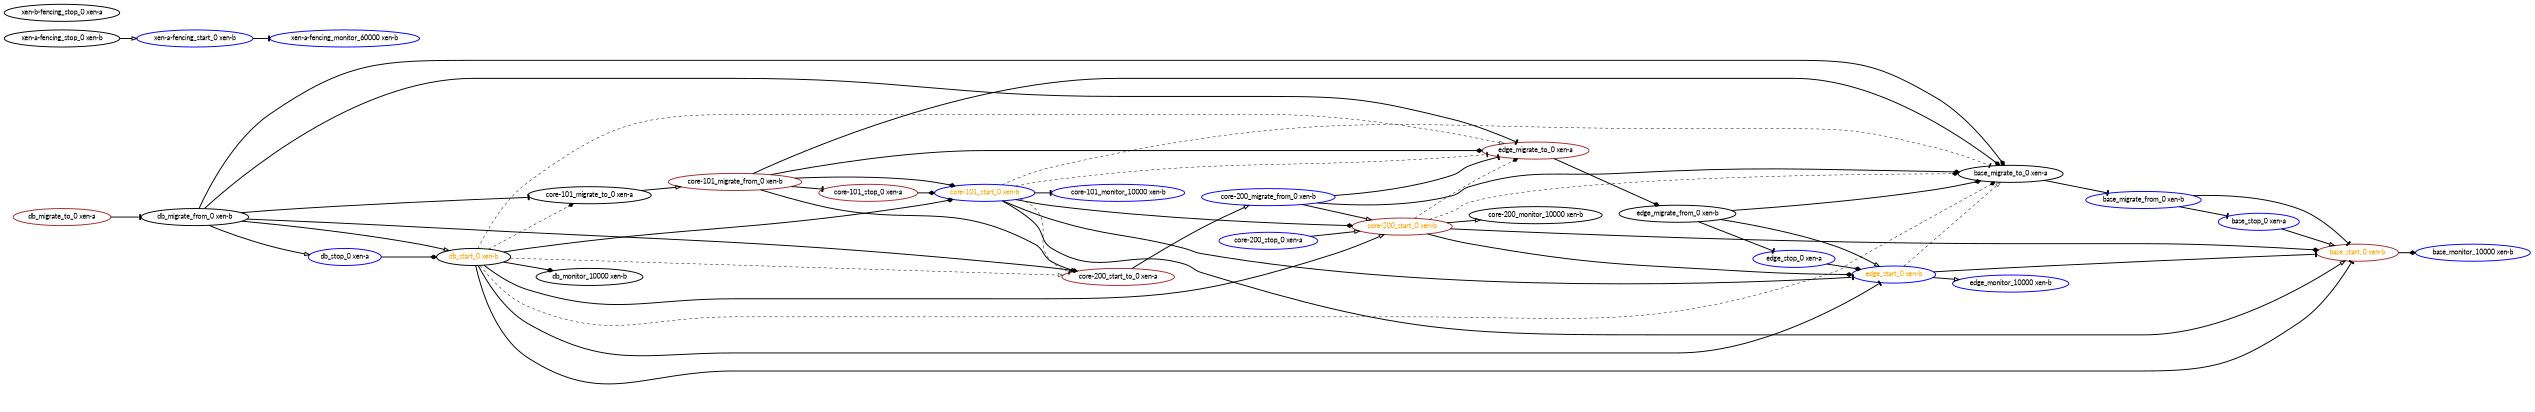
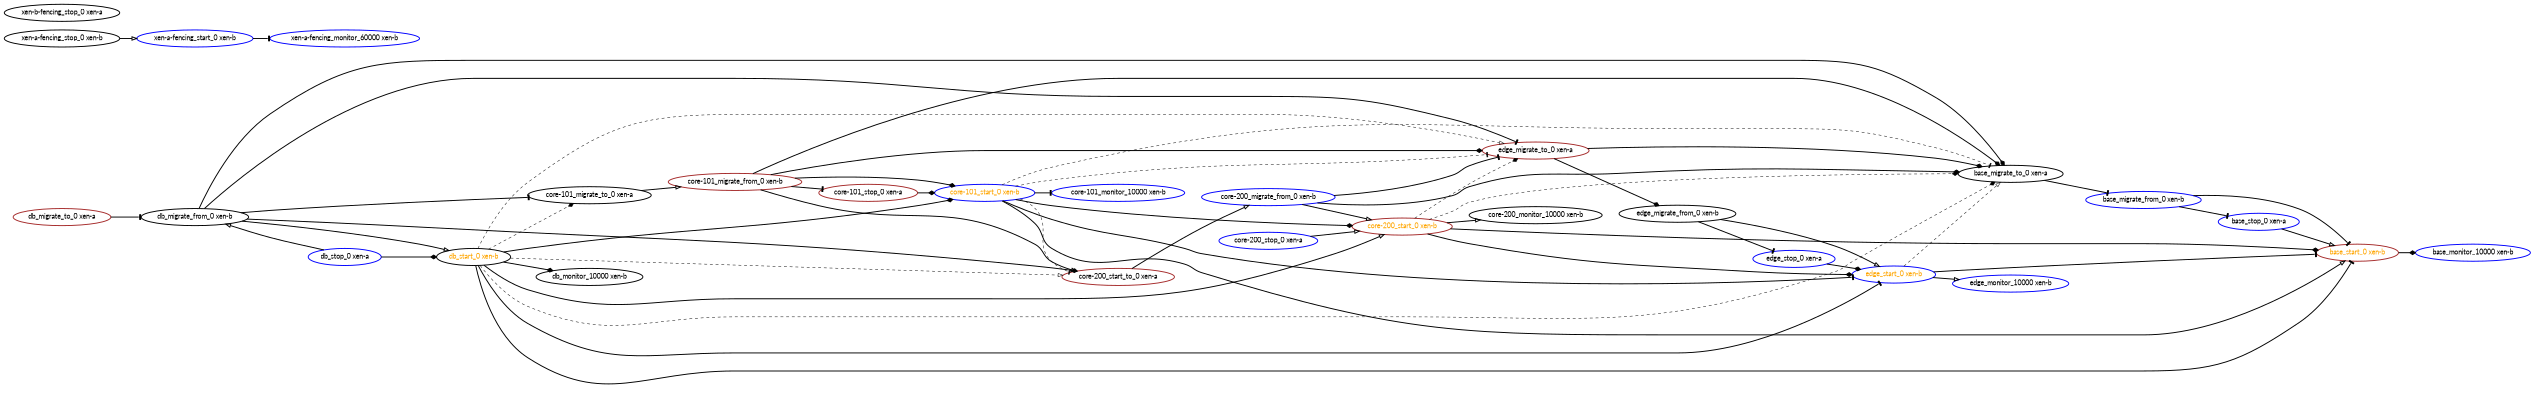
(1854, 200) -> (1782, 148)
(256, 242) -> (277, 239)
